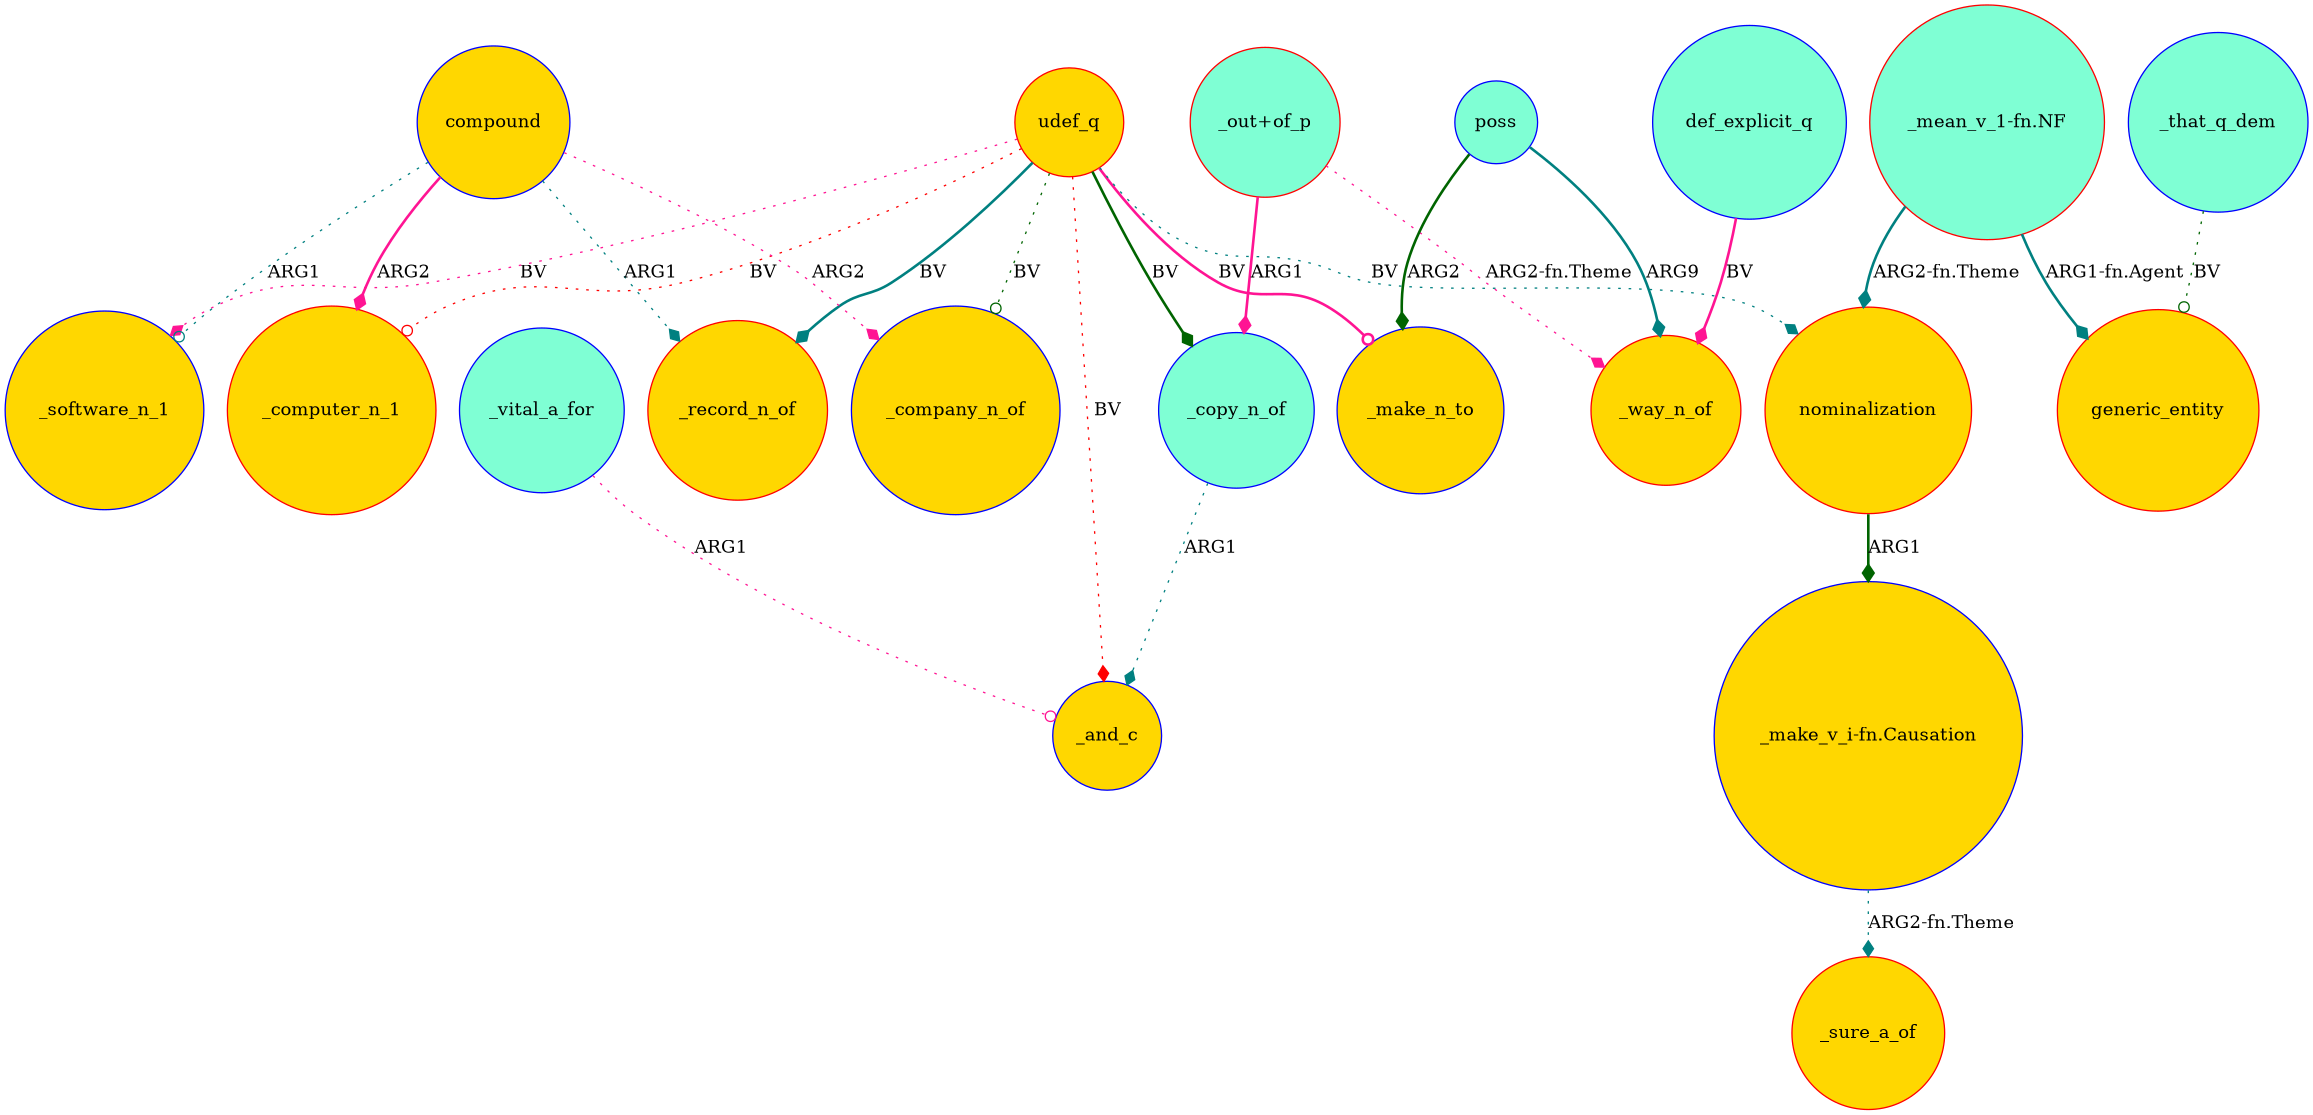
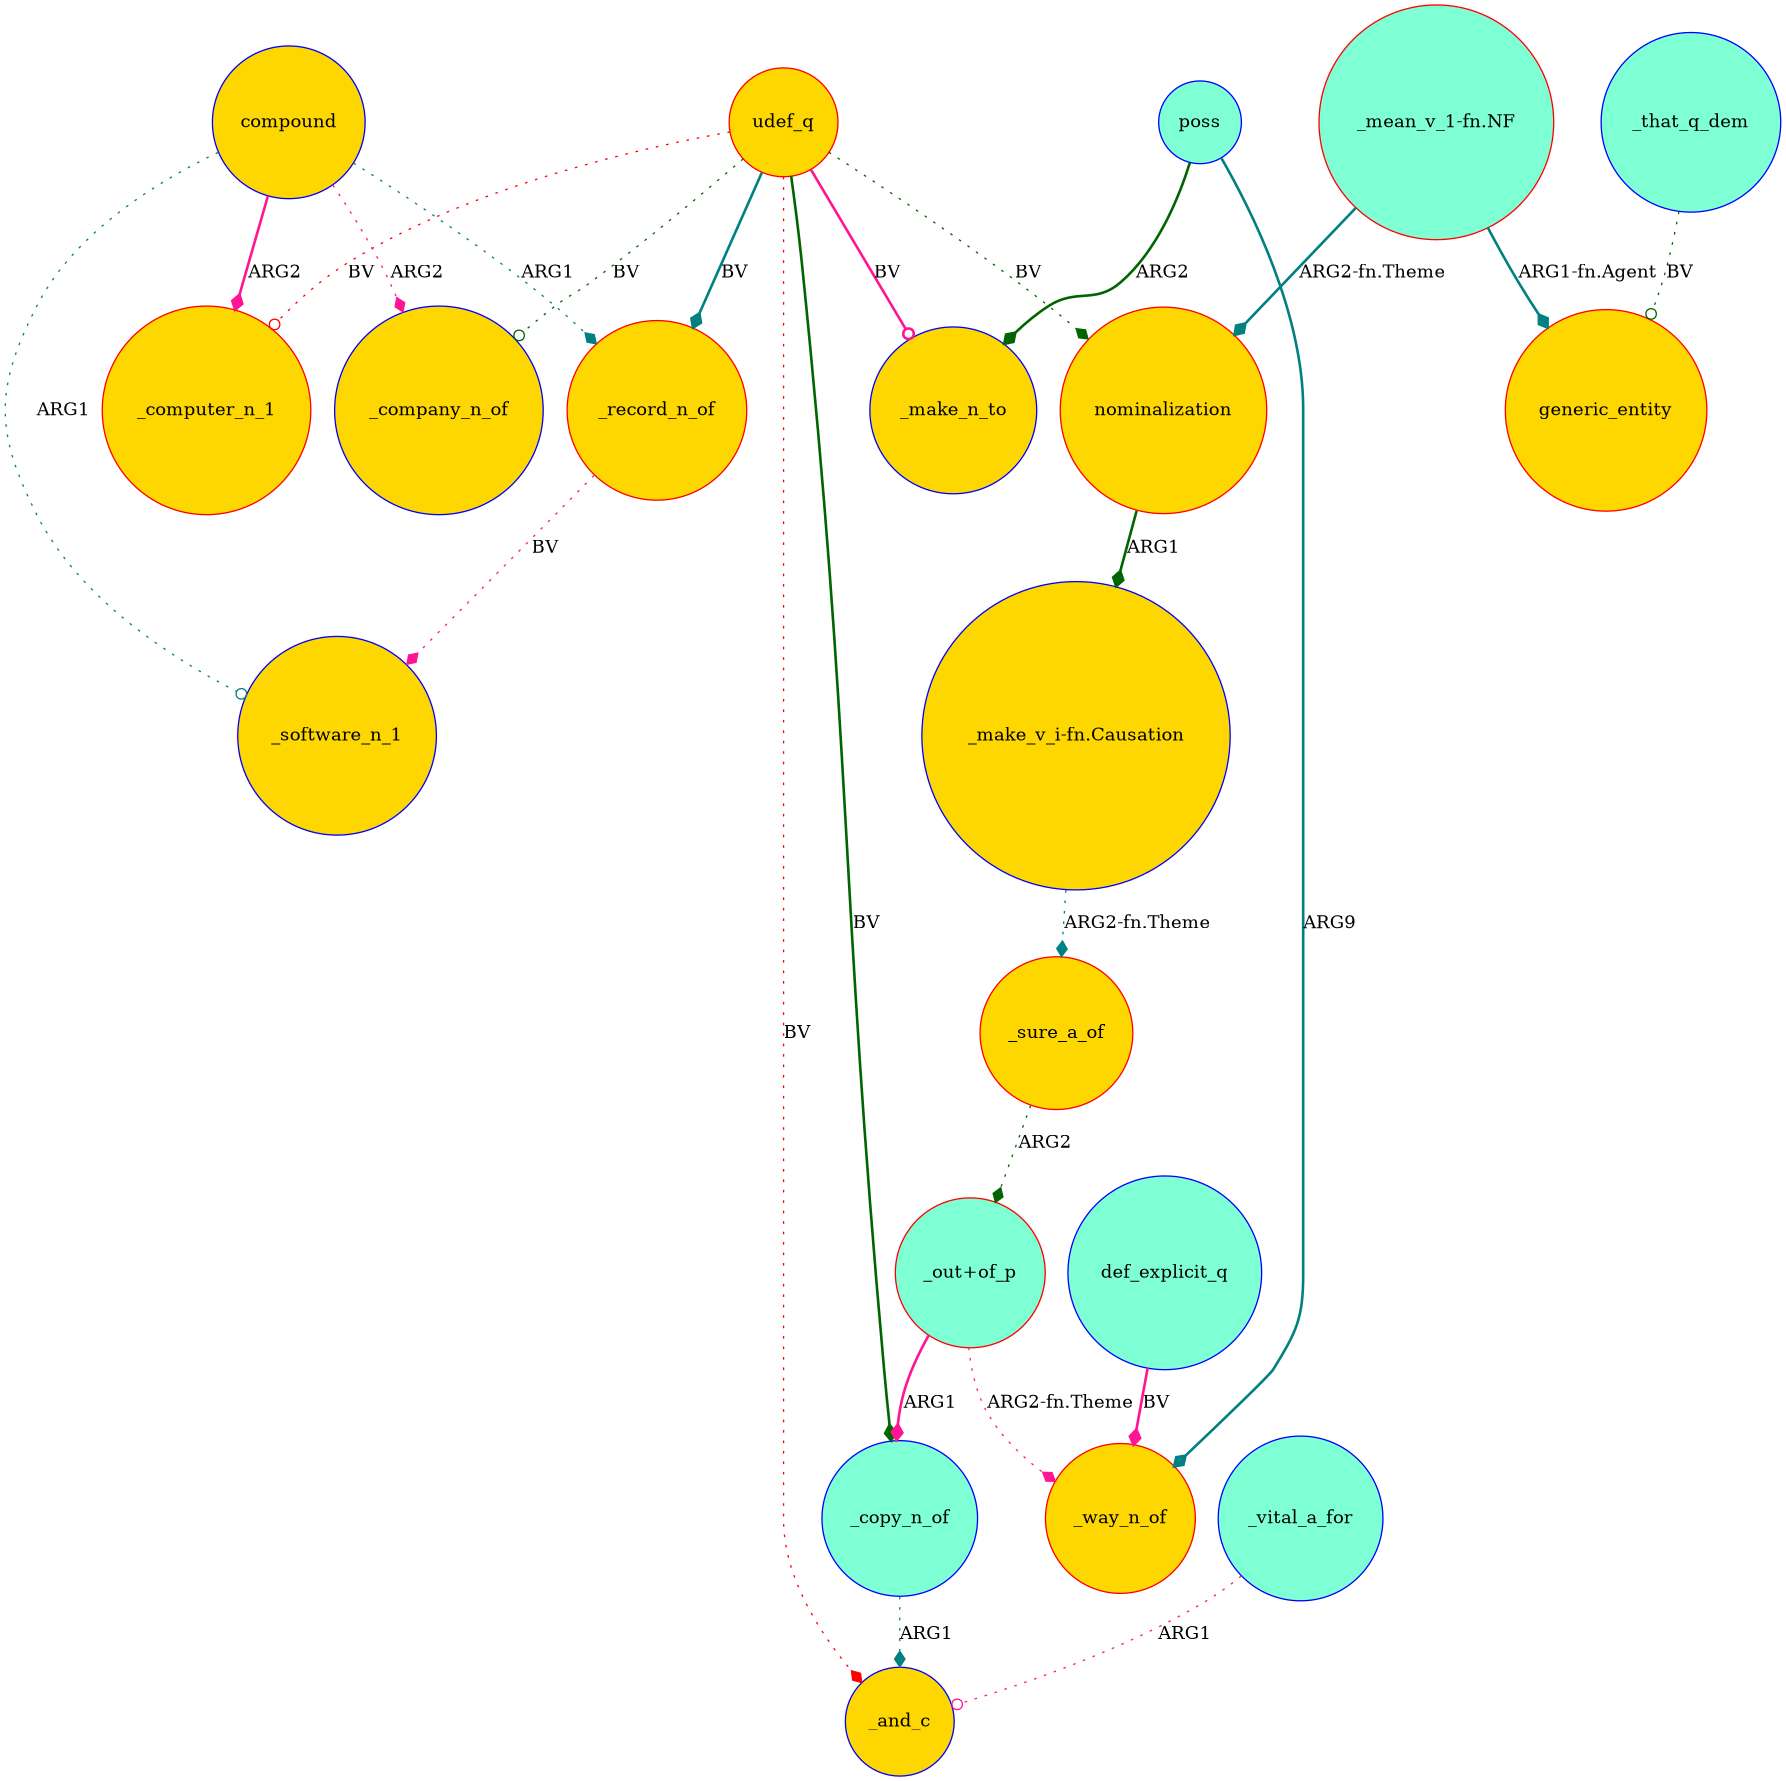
(622, 243) -> (506, 564)
(1428, 287) -> (955, 237)
none -> (1016, 1147)
